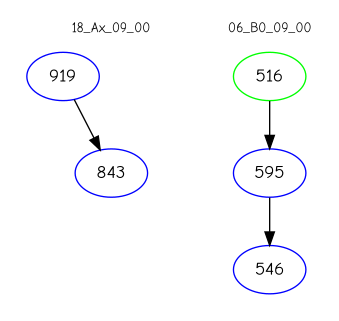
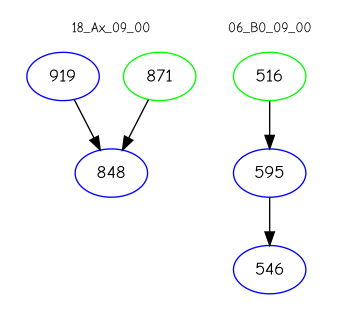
none -> (160, 76)
(111, 173) -> (111, 173)
